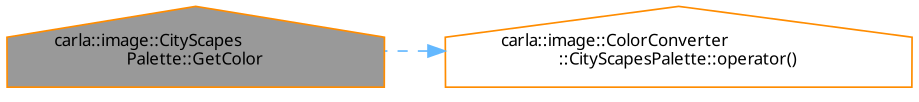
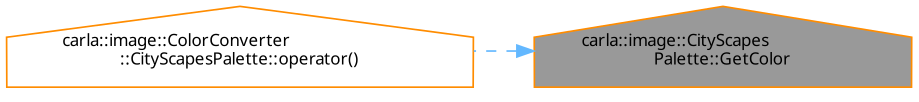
(406, 51) -> (495, 51)
